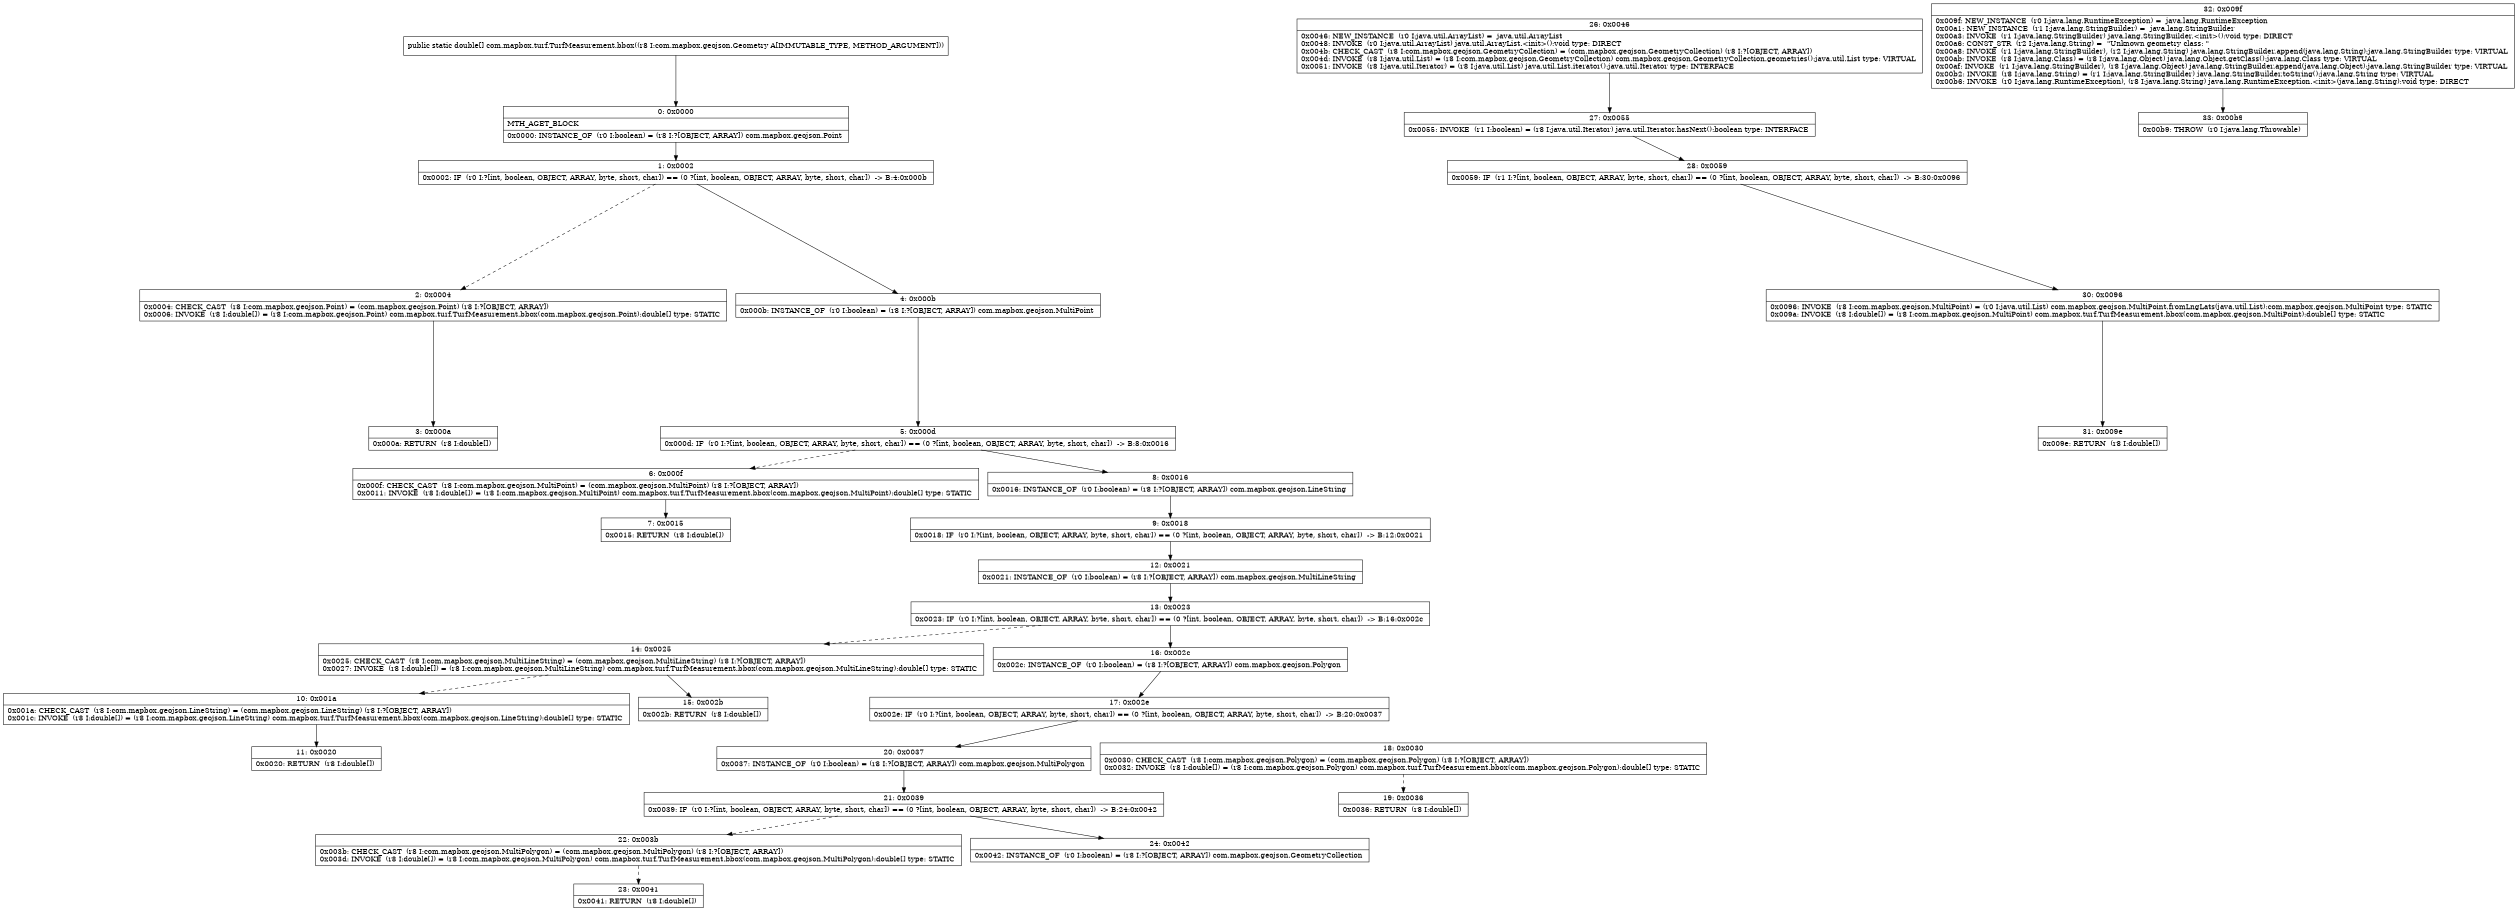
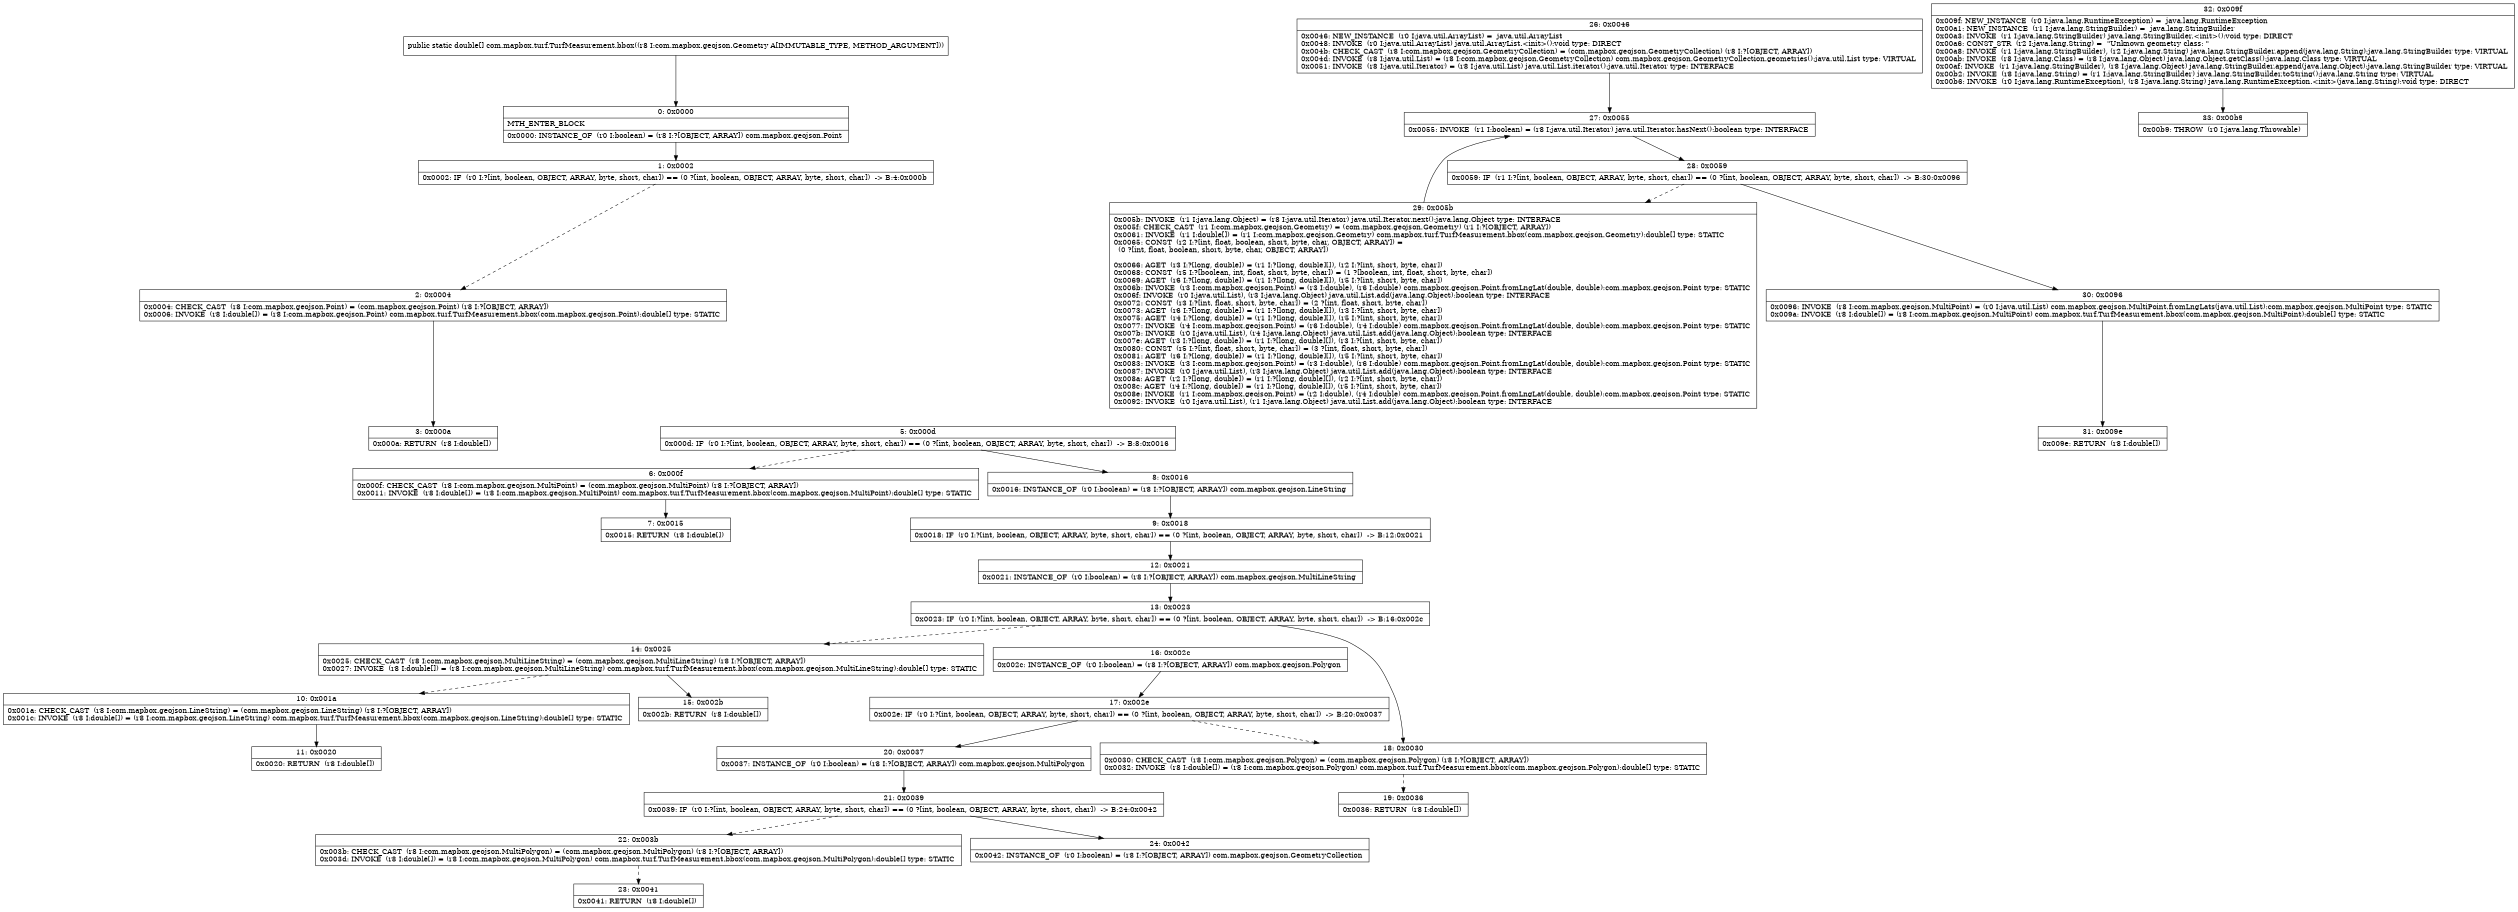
(543, 124) -> (546, 124)
(918, 305) -> none
none -> (1433, 305)
(1170, 634) -> (1367, 653)
none -> (1253, 731)
